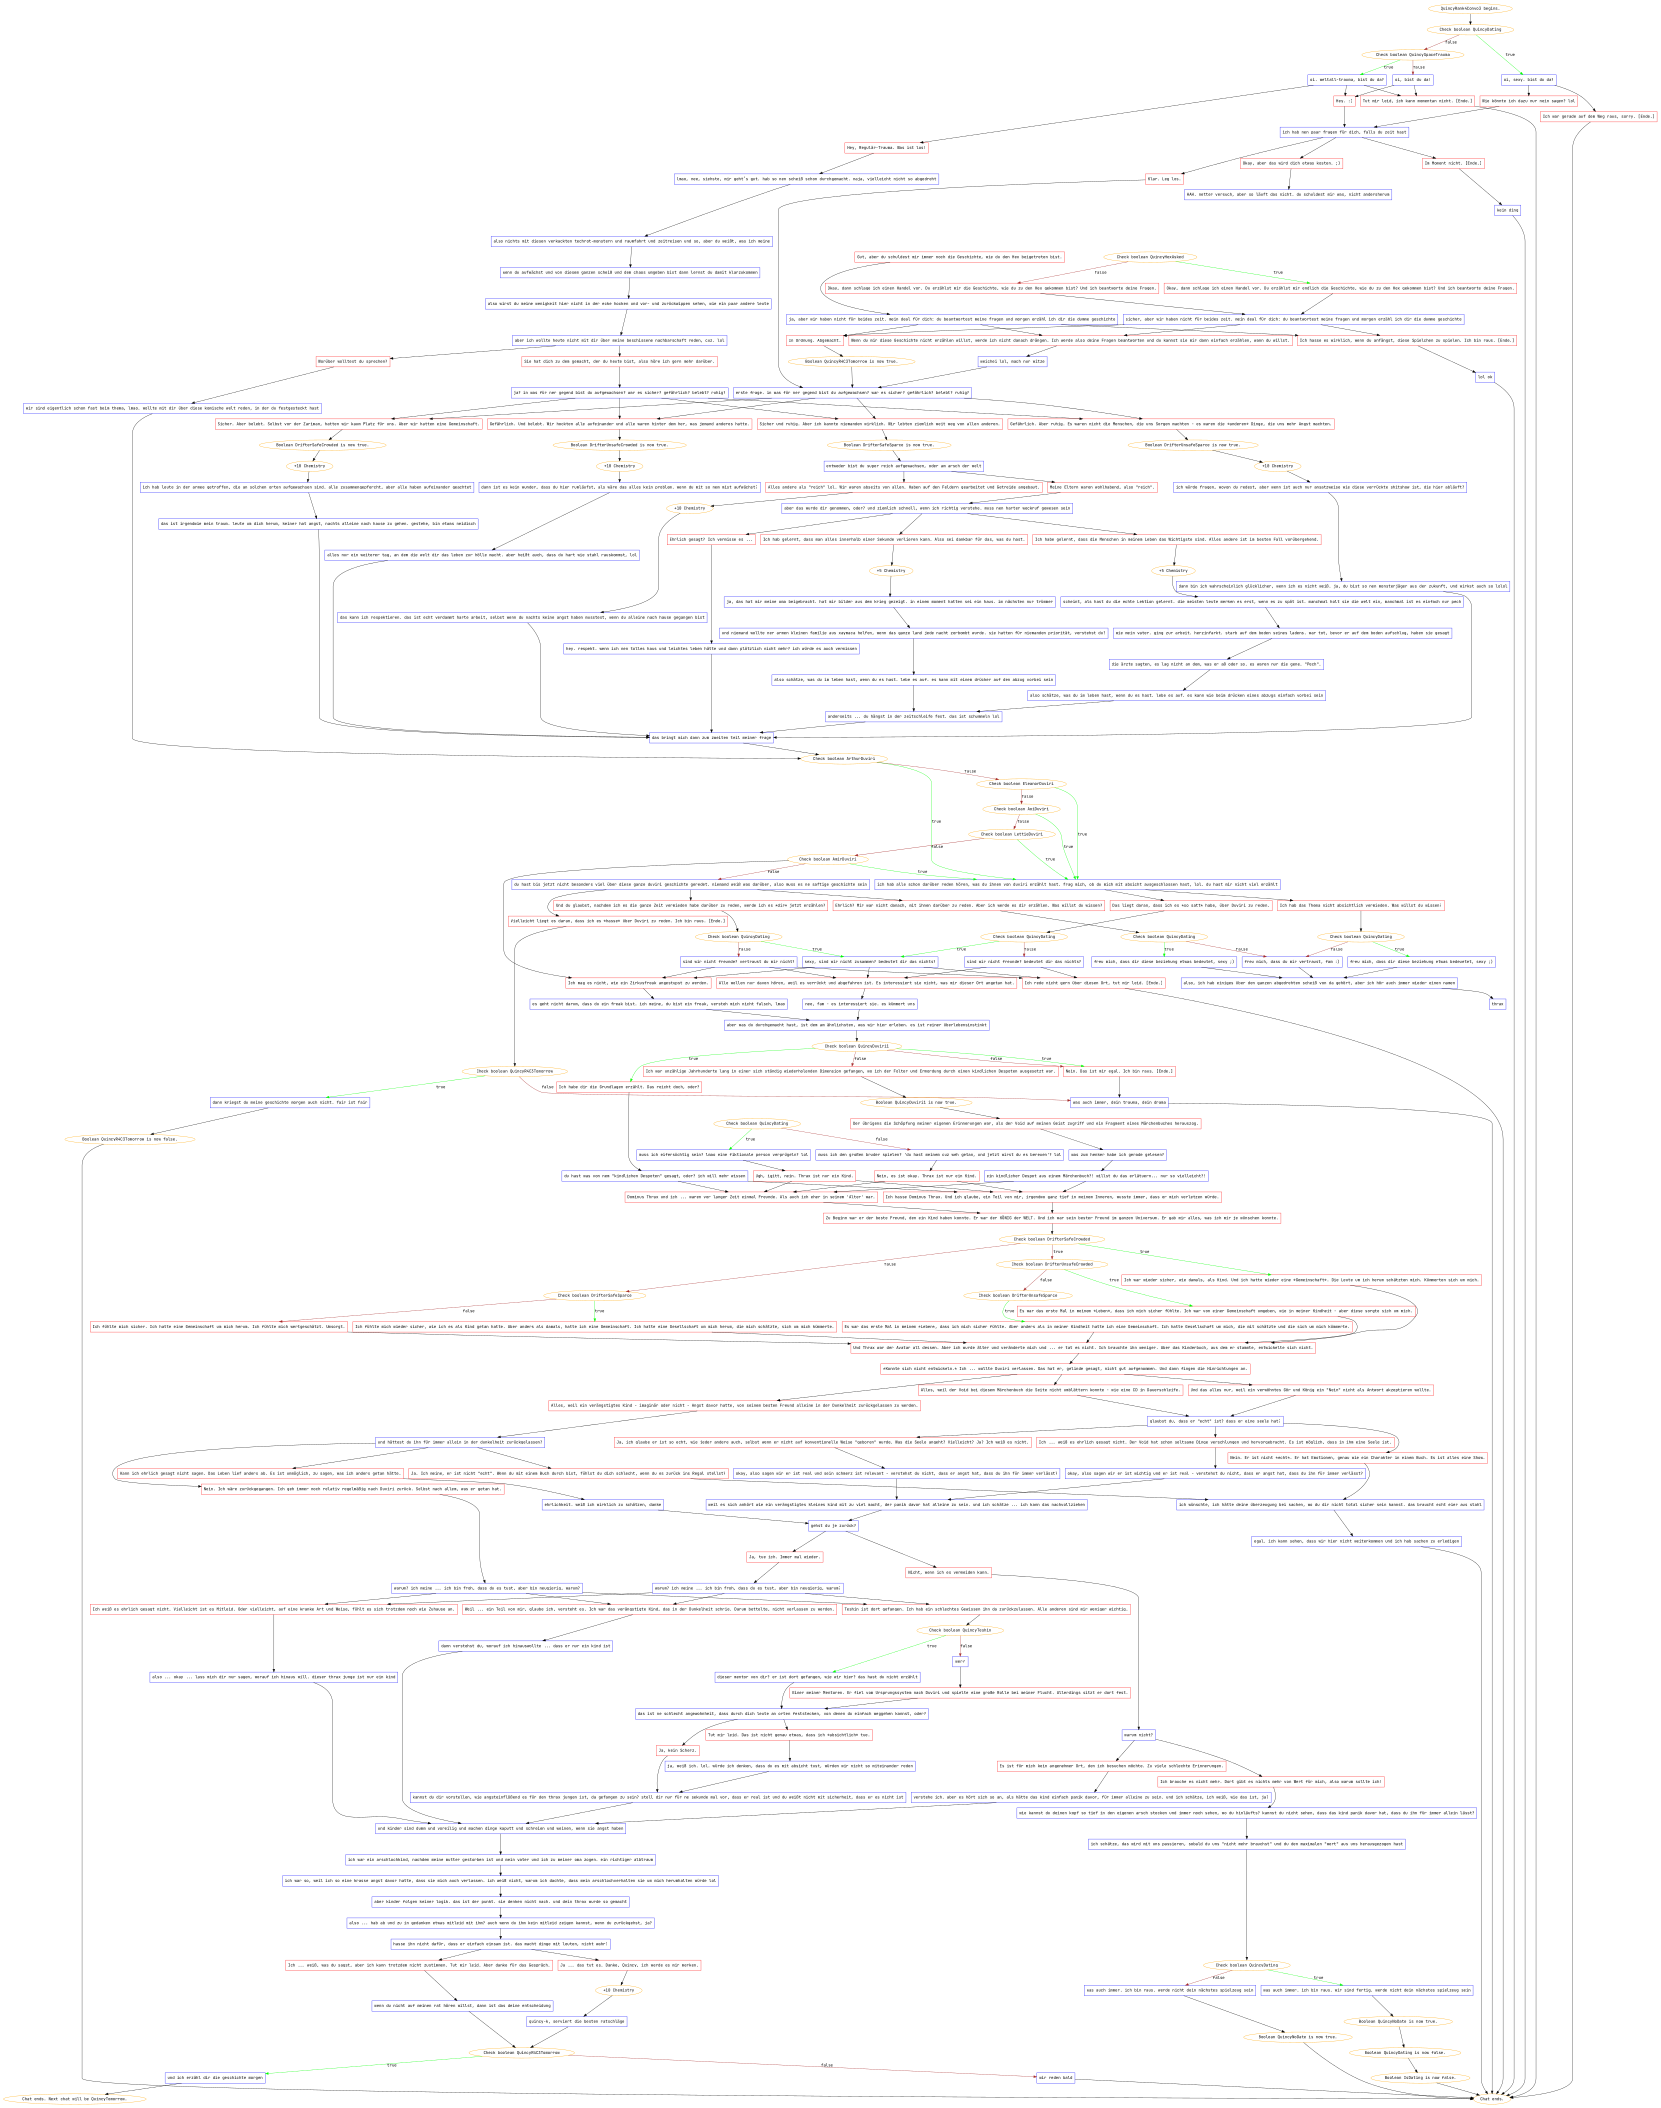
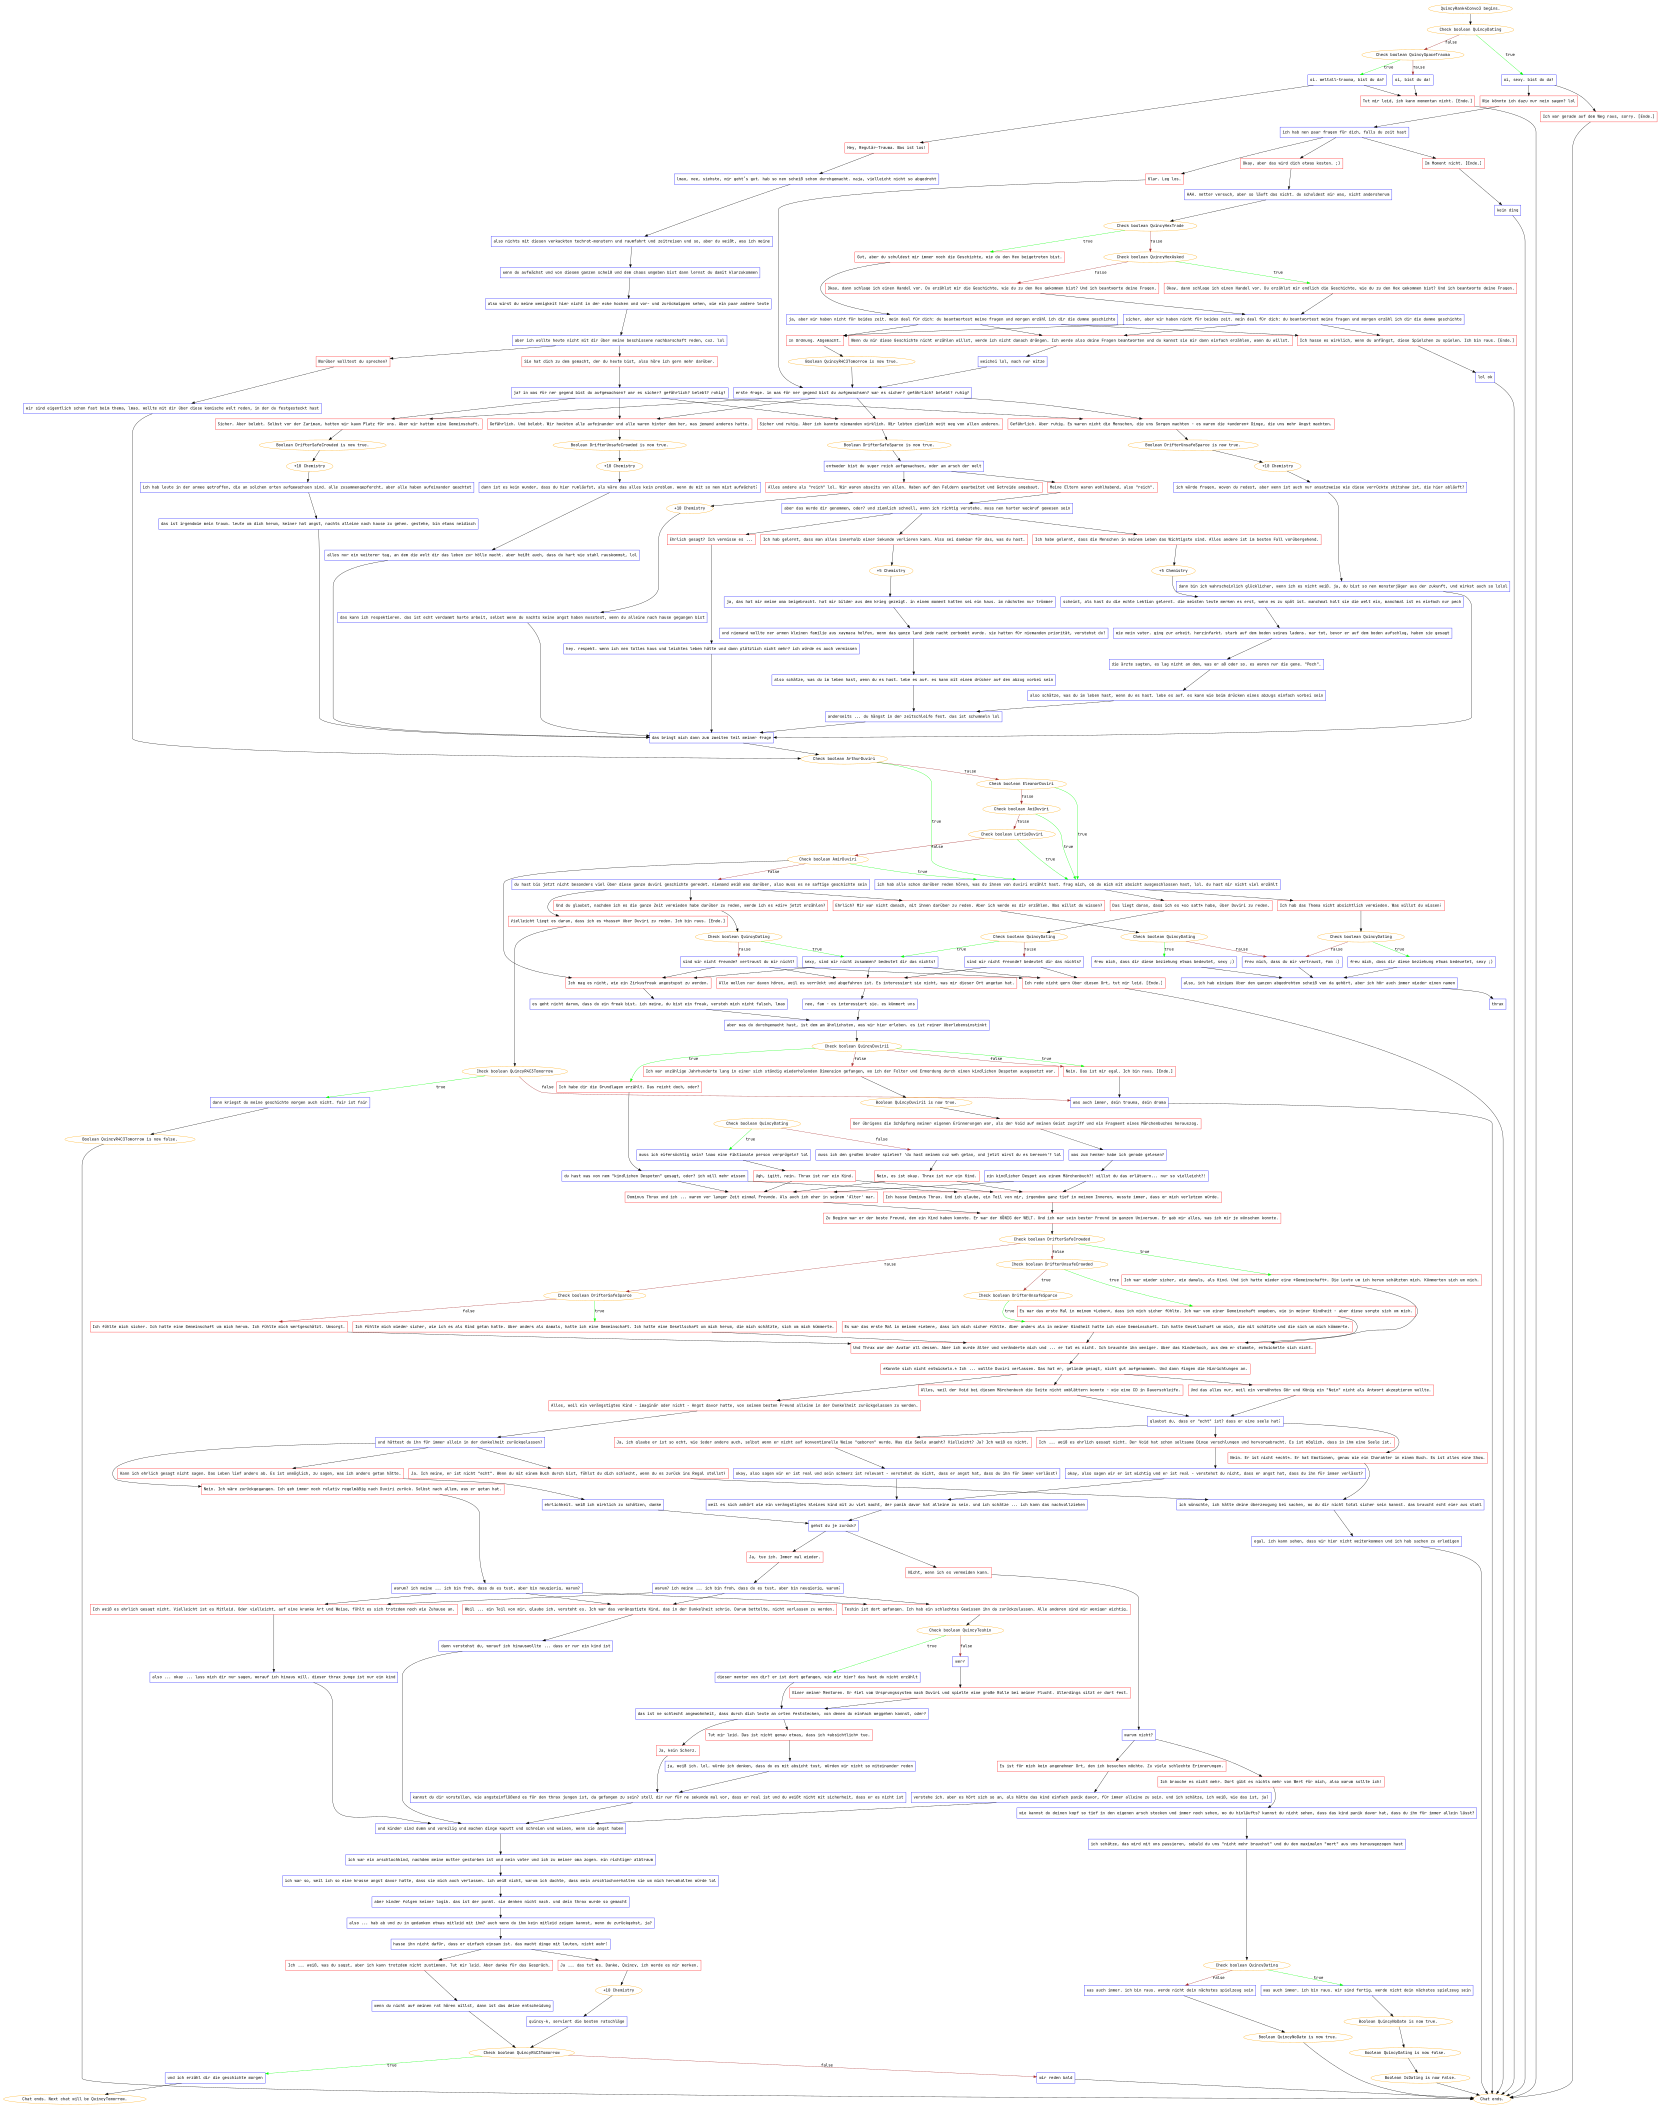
(1344, 101) -> none
none -> (1150, 226)
(1058, 1252) -> (1058, 1252)
(1046, 1280) -> (1046, 1280)
